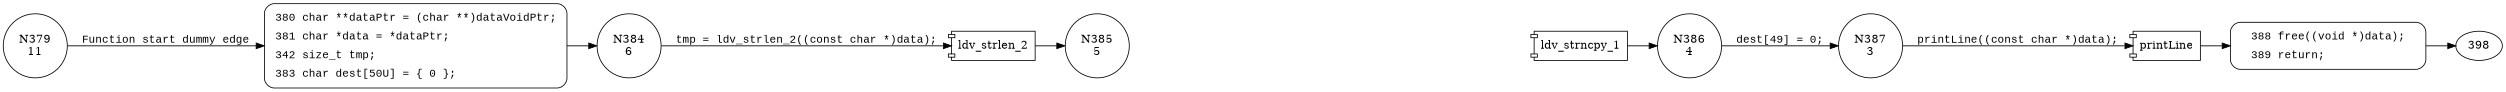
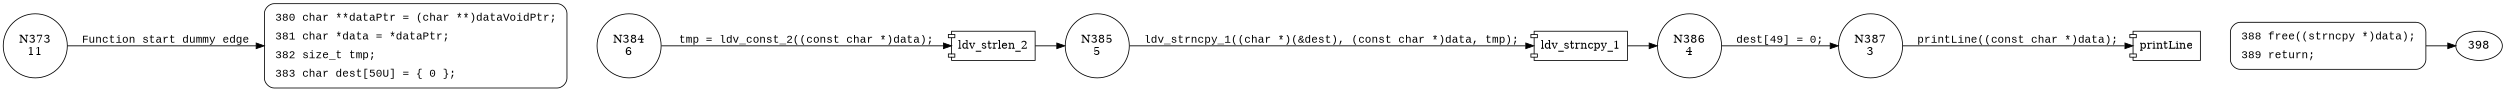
(2342, 36) -> (2342, 36)
(806, 40) -> (806, 40)
(35, 46) -> (35, 46)
(578, 46) -> none
none -> (1328, 46)
(2211, 46) -> none
(286, 55) -> (286, 55)
